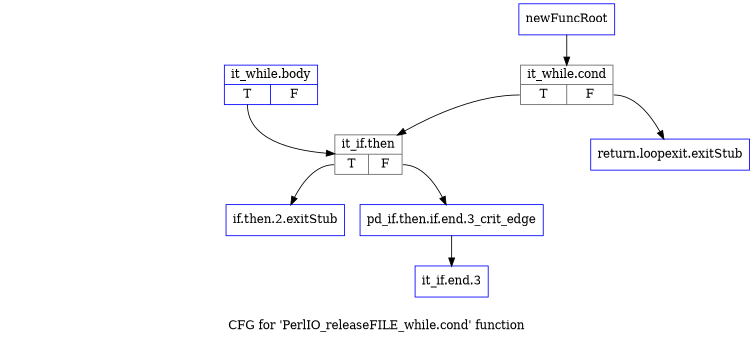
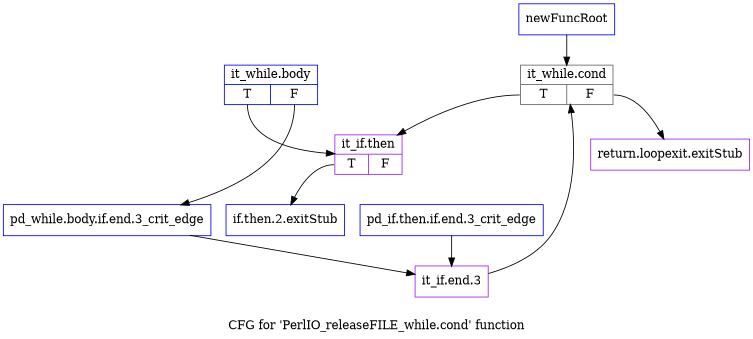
(368, 155) -> (368, 155)
(670, 155) -> (670, 155)
(427, 176) -> none
none -> (563, 212)
none -> (107, 220)
(452, 281) -> (452, 281)
